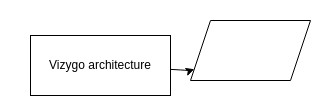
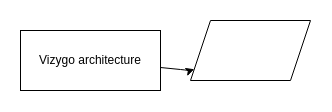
(101, 66) -> (91, 61)
